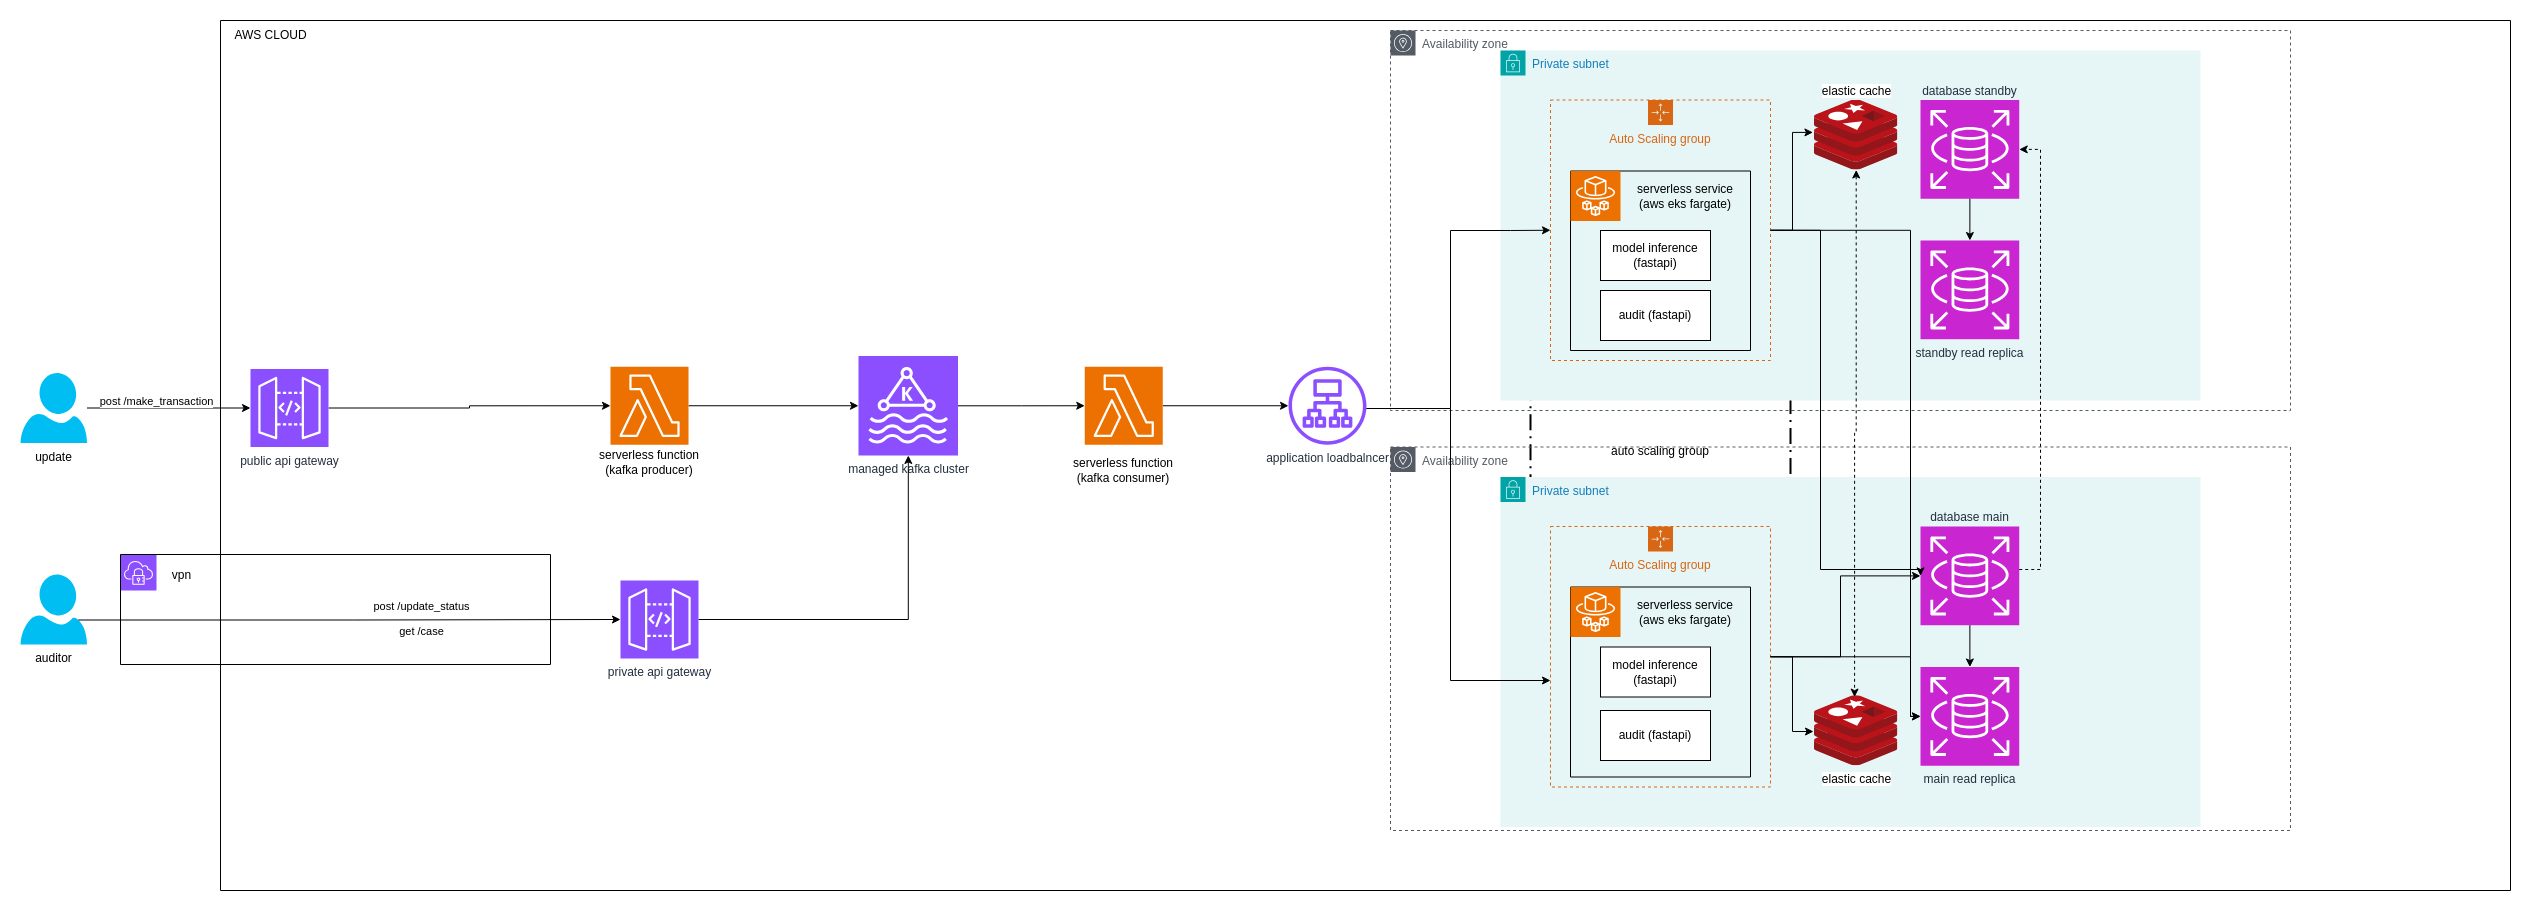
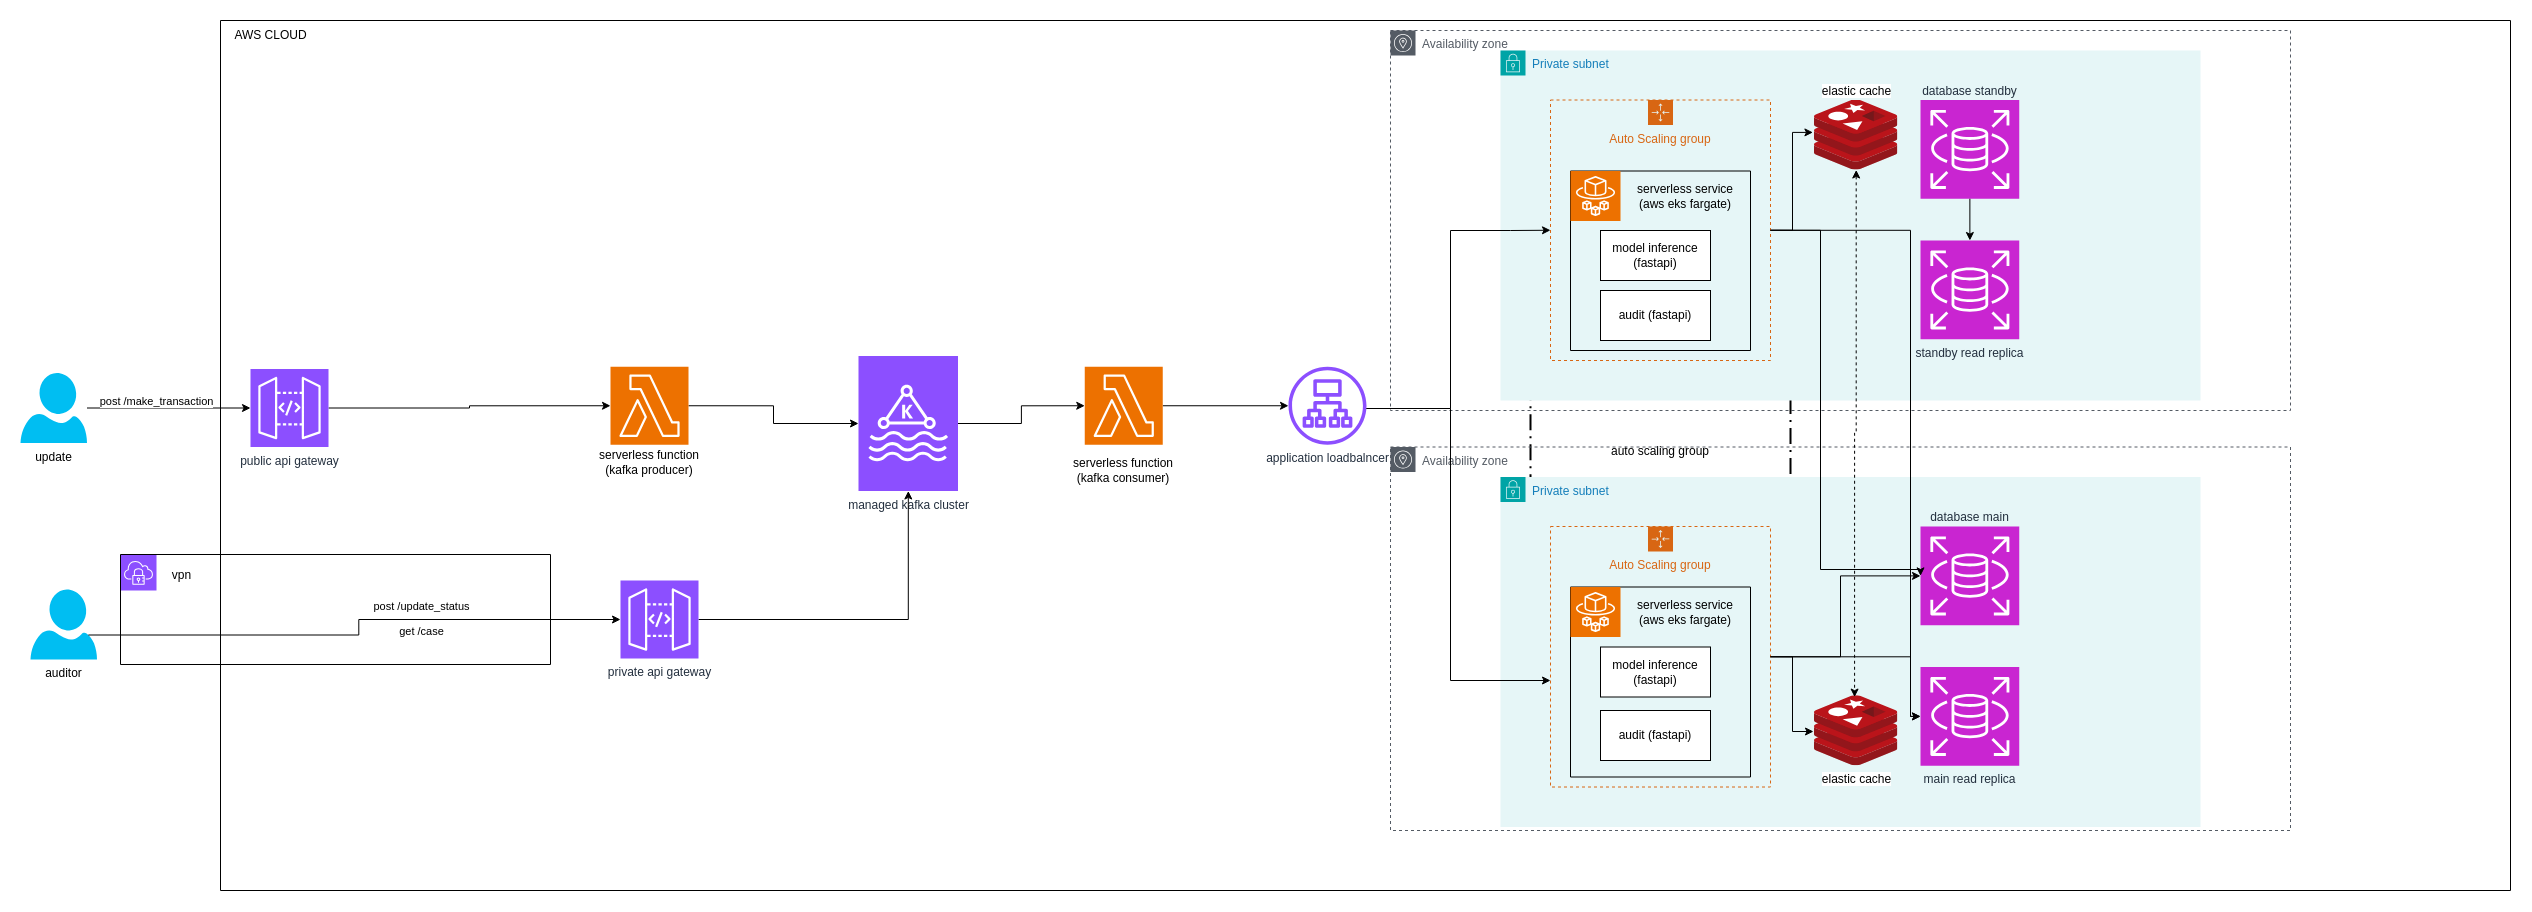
(2041, 363) -> none
(908, 406) -> (908, 424)
(54, 610) -> (64, 625)
(1970, 642) -> none
